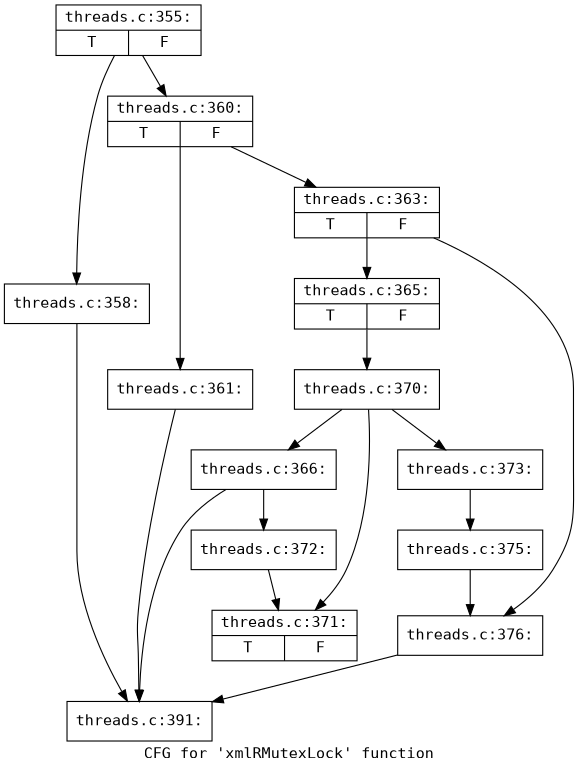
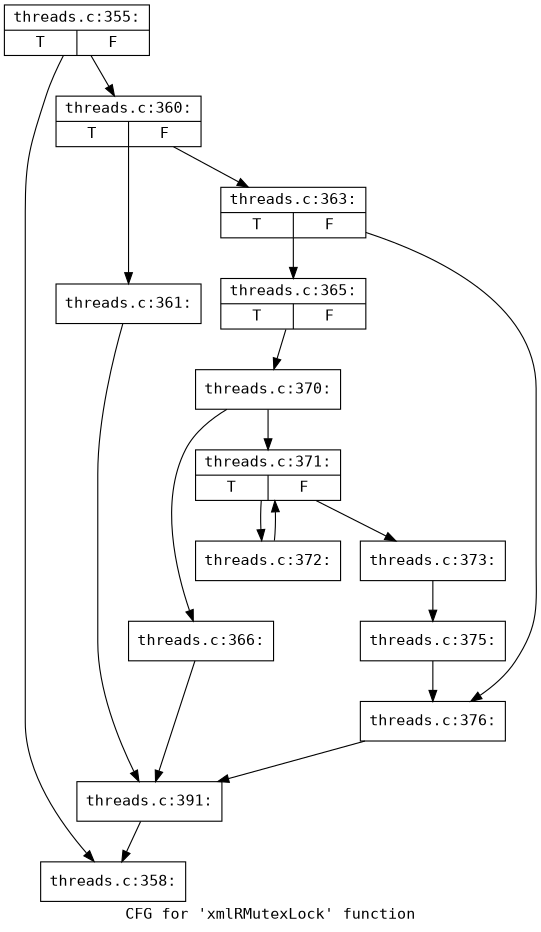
(414, 426) -> (351, 518)
(264, 504) -> (261, 515)
(77, 512) -> (134, 837)
